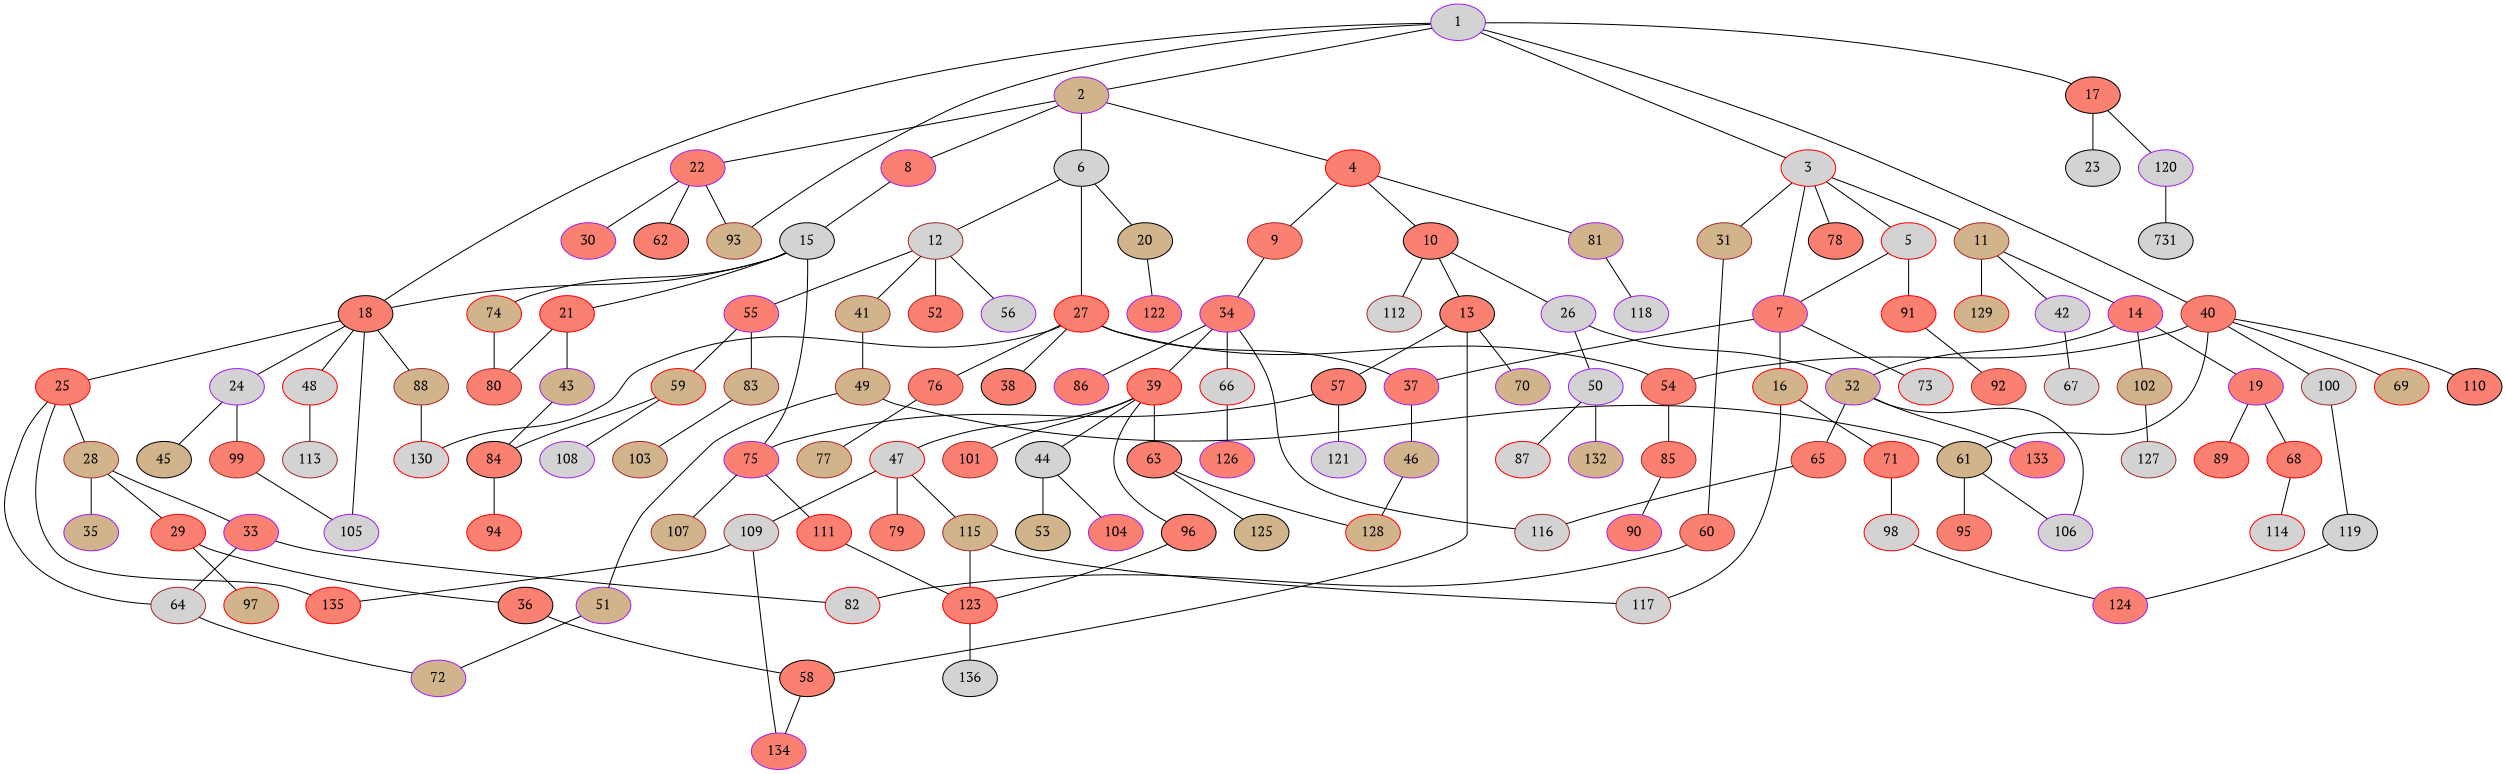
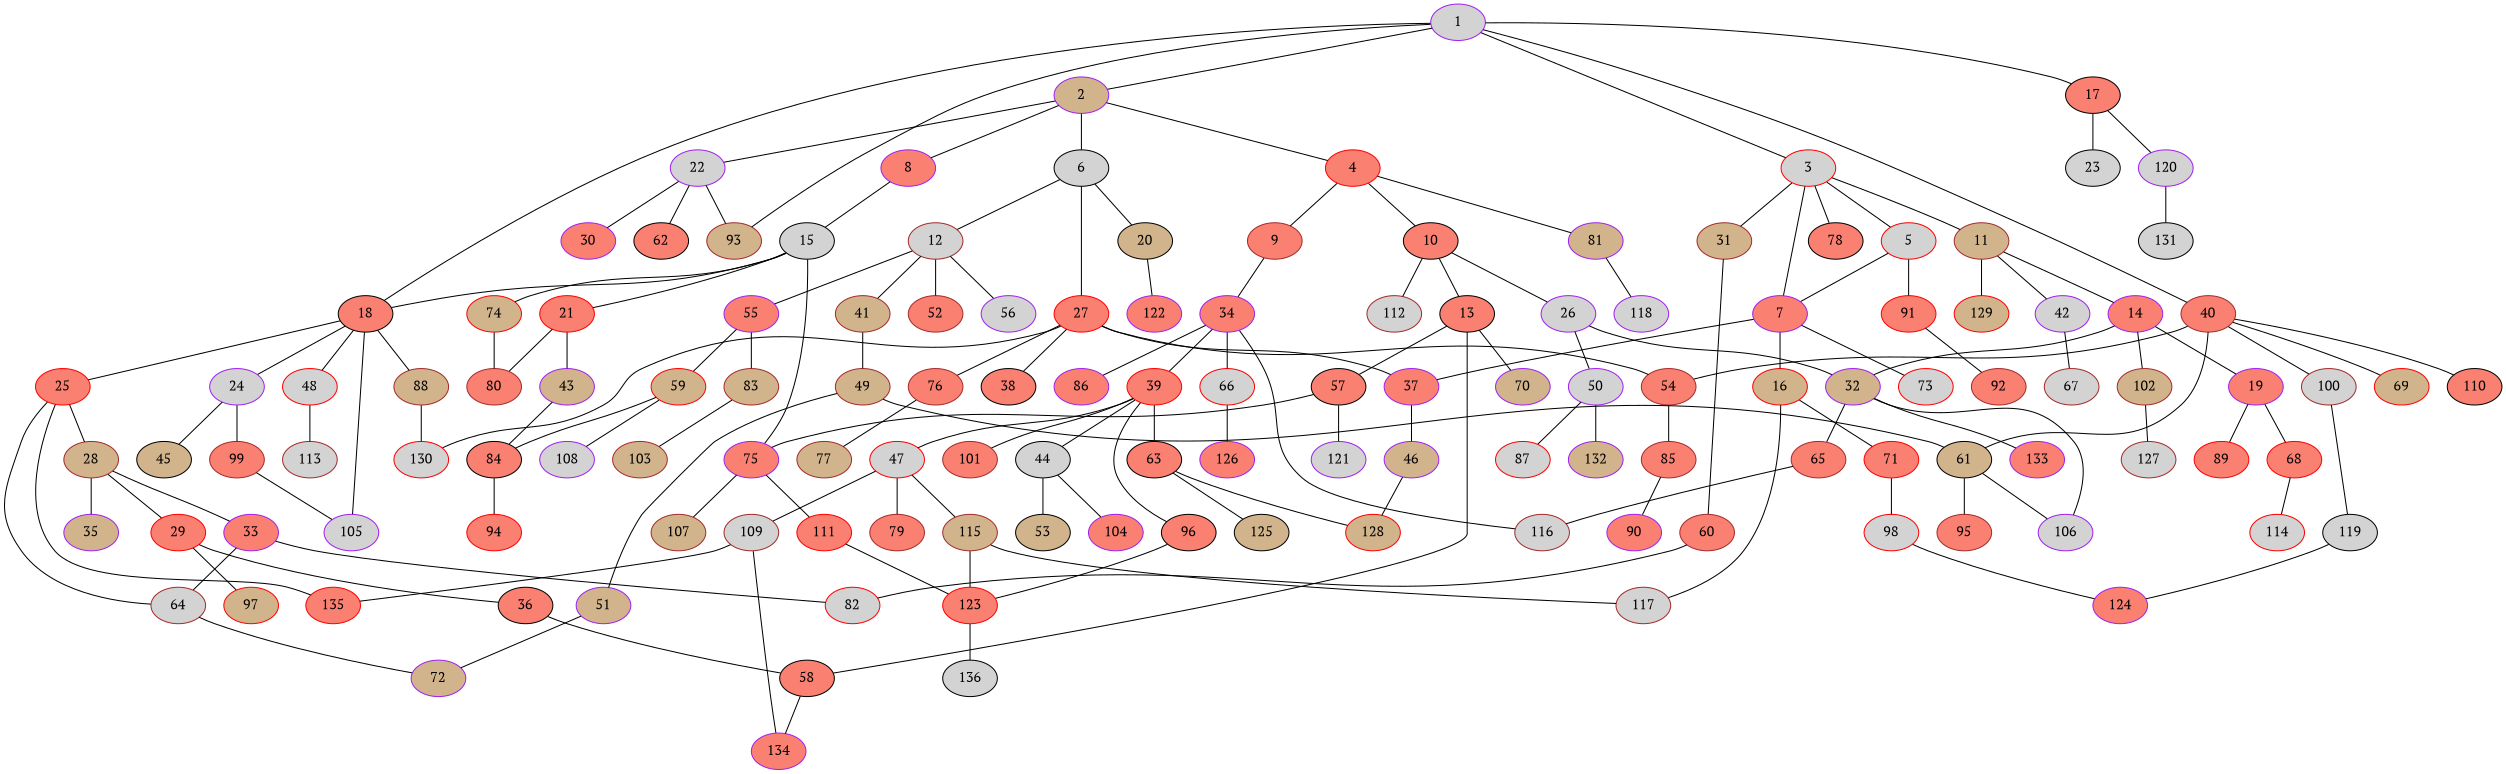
(698, 168) -> (698, 168)
(2166, 241) -> (2166, 241)
